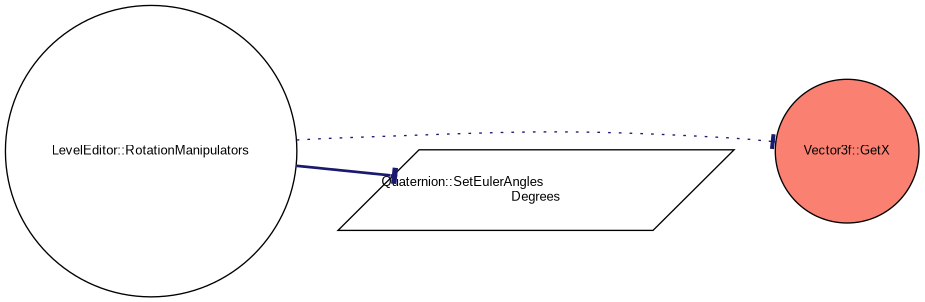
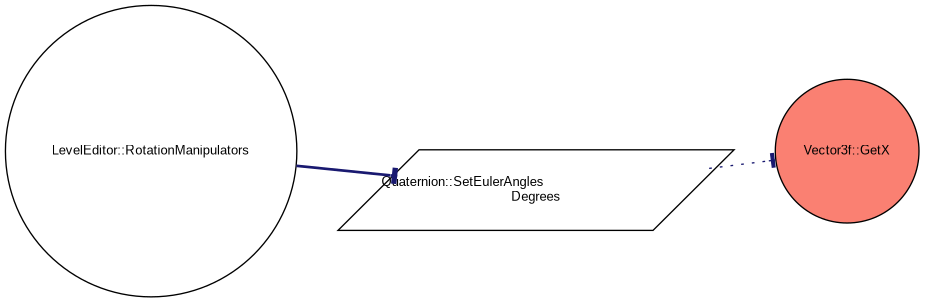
(533, 132) -> (739, 165)
